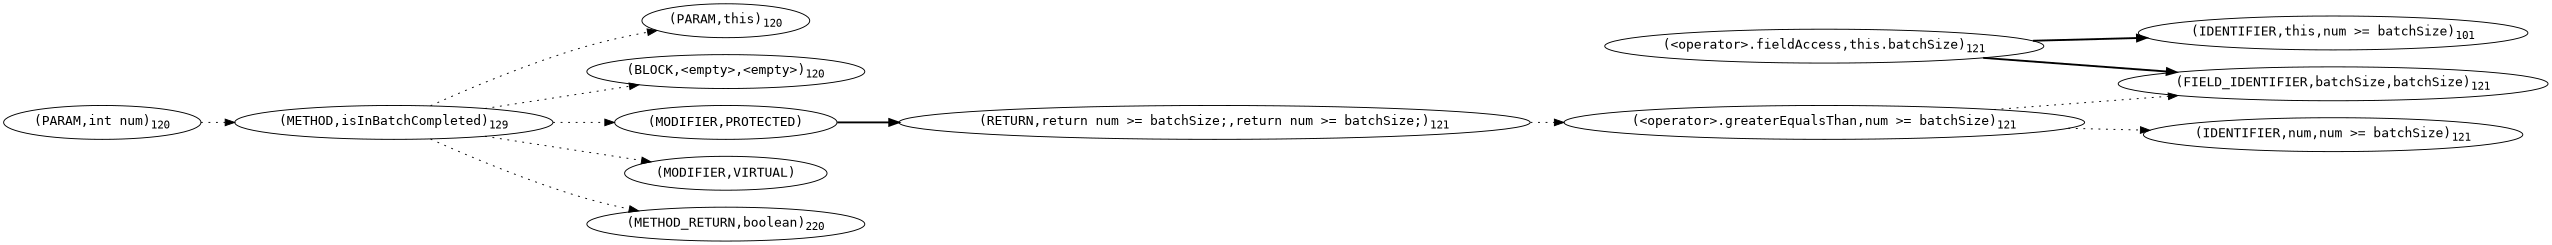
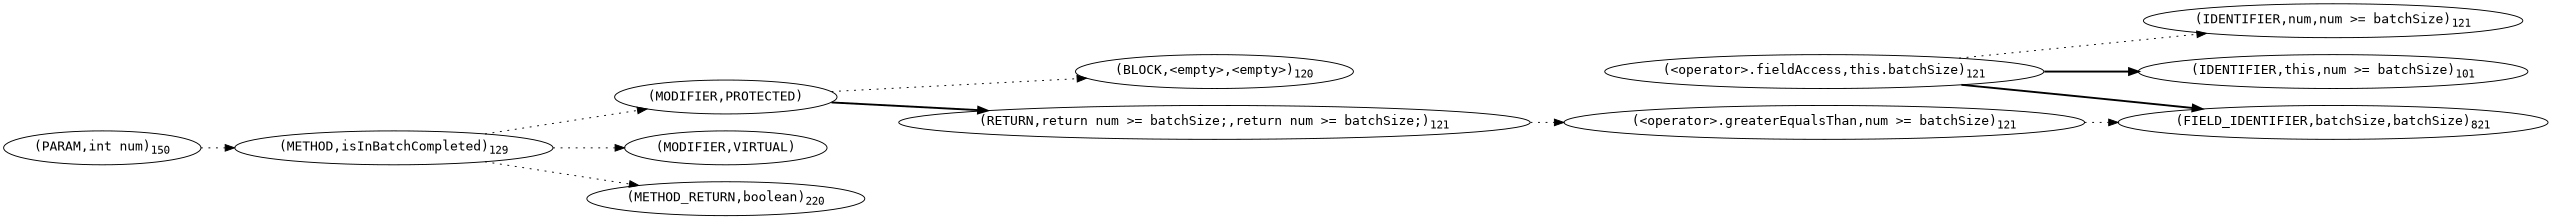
(726, 21) -> none
(2481, 82) -> (2481, 121)
(557, 97) -> (954, 85)
(161, 121) -> (161, 146)
(2104, 129) -> (2078, 46)
